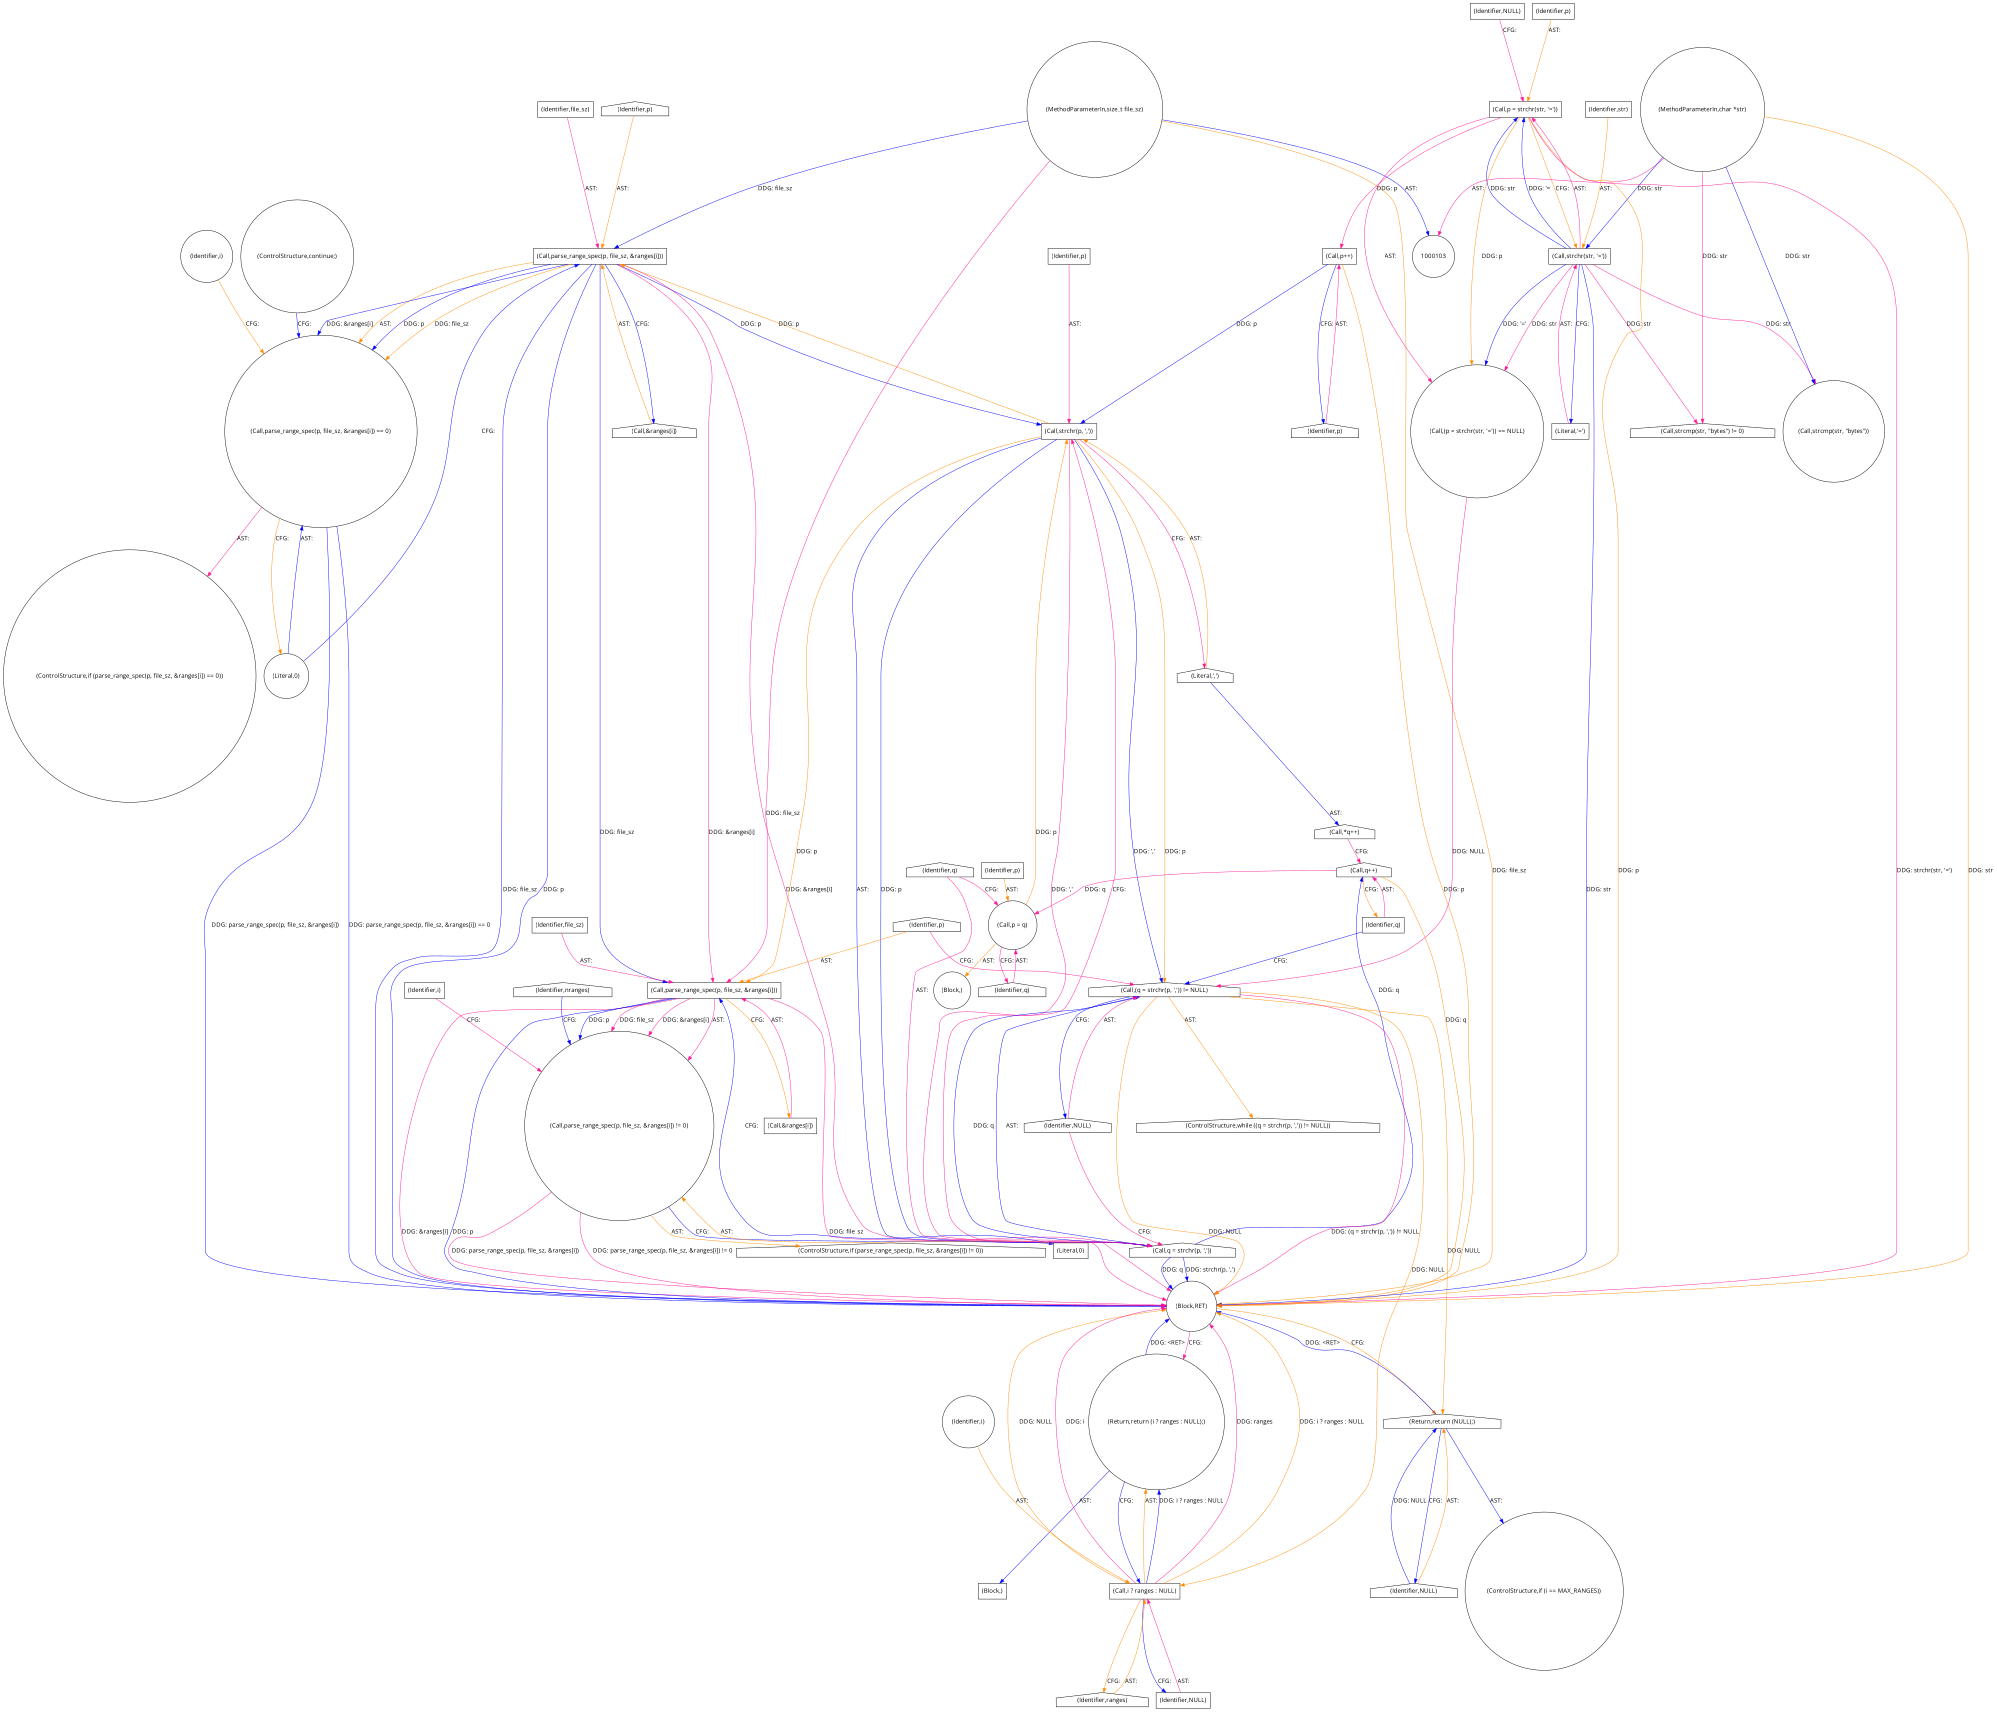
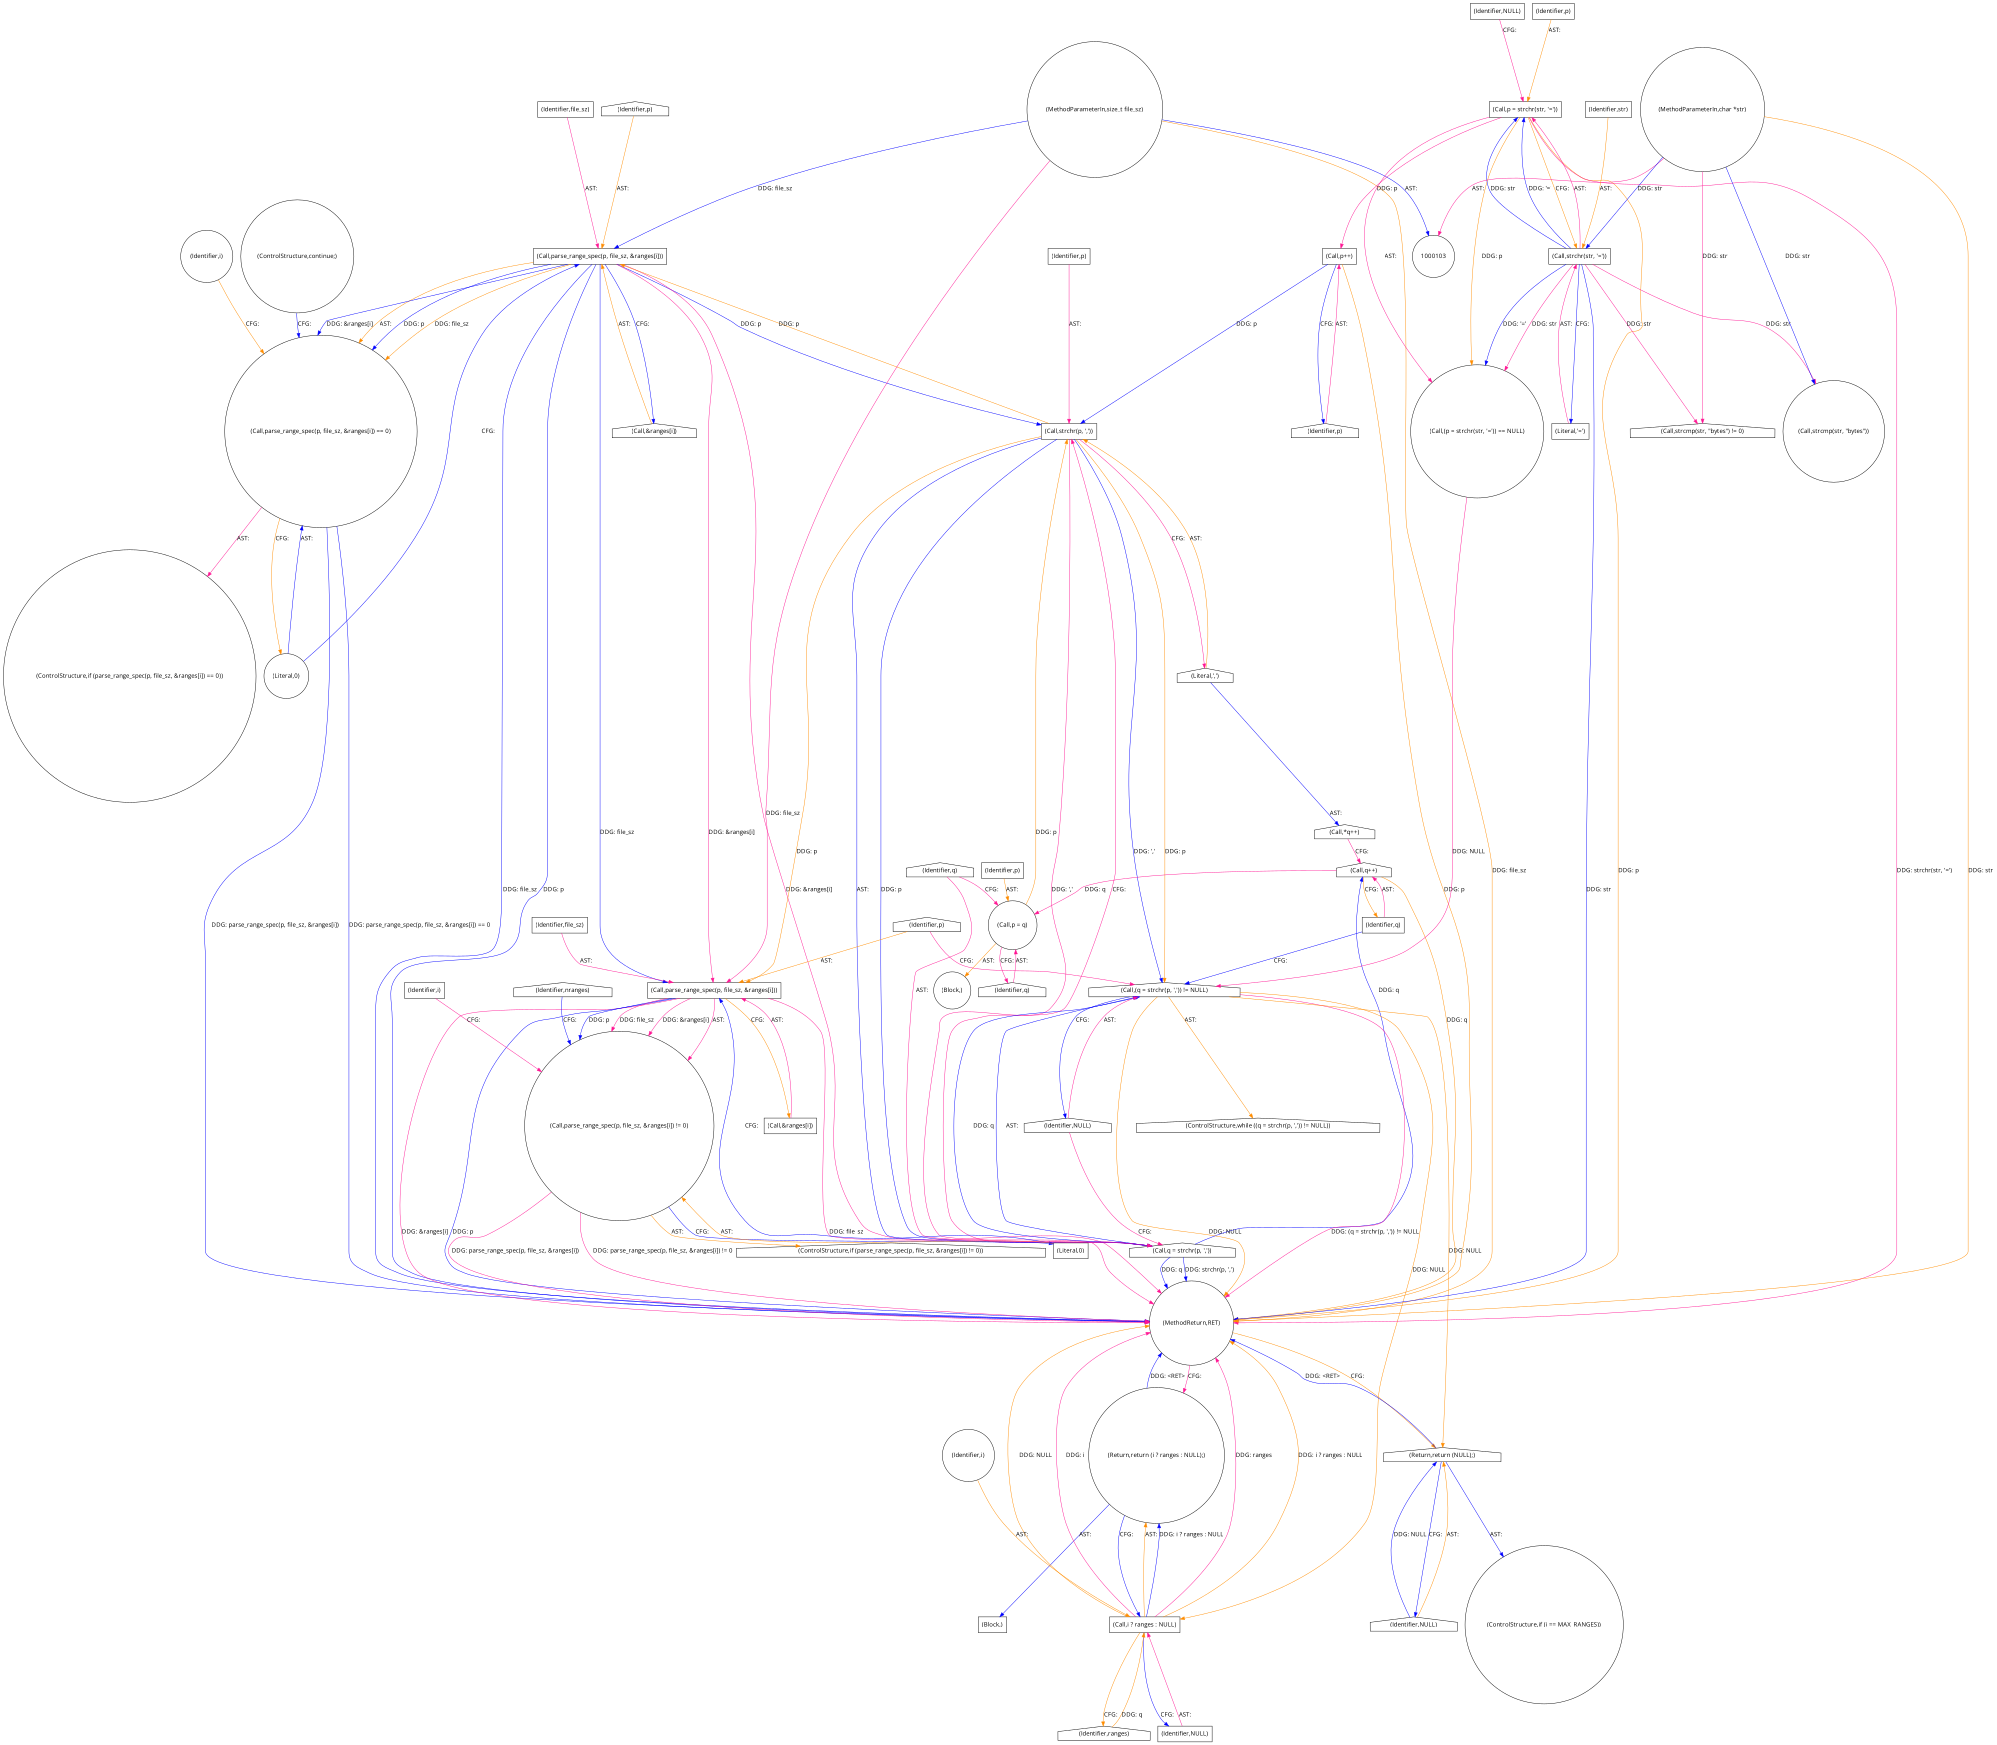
(1192, 1306) -> (1192, 1323)
(1132, 1681) -> (1132, 1715)
